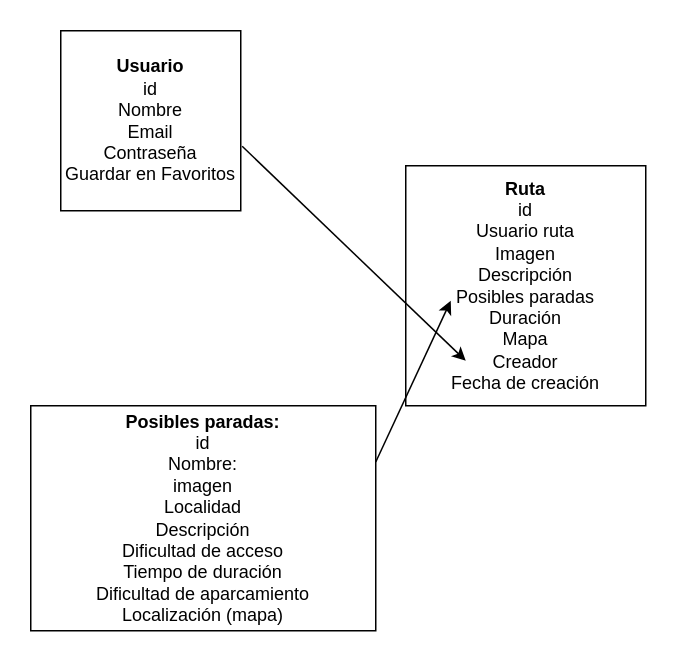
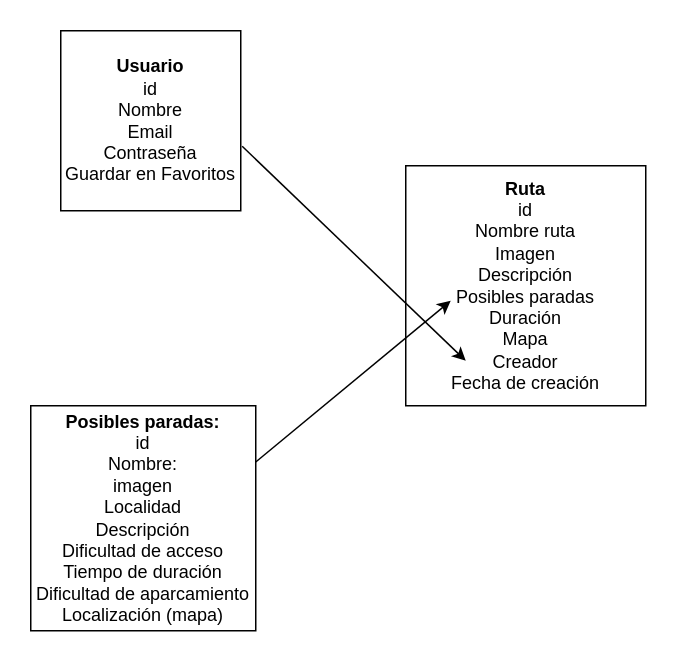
(526, 286) -> (526, 286)
(203, 518) -> (143, 518)
